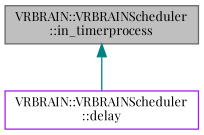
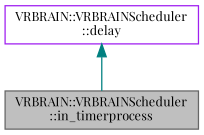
(102, 74) -> (102, 74)
